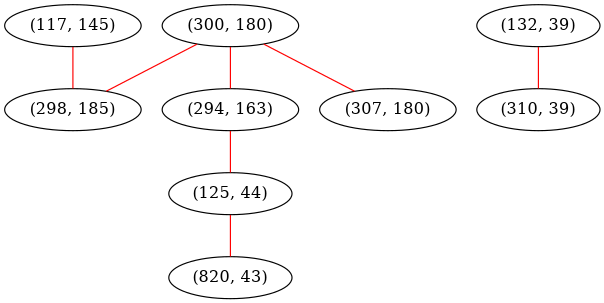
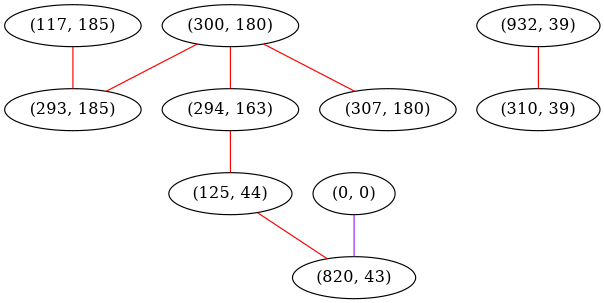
(73, 26) -> (73, 26)
(538, 26) -> (538, 26)
(73, 110) -> (73, 110)
none -> (354, 194)
